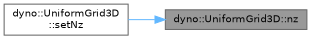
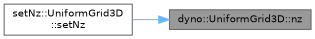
(66, 20) -> (68, 20)
